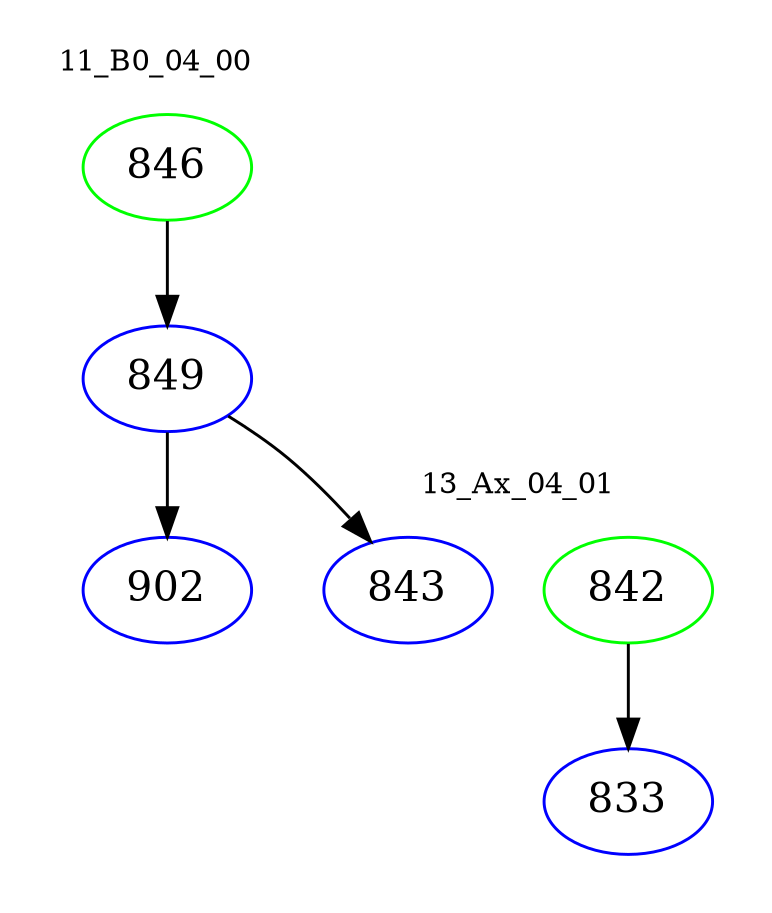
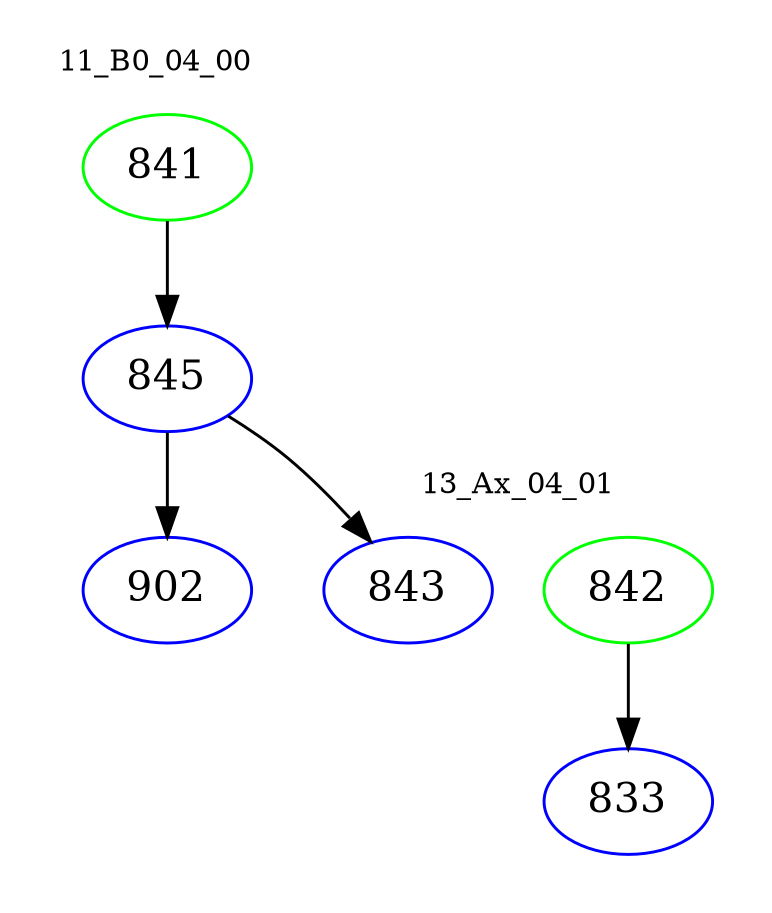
(167, 167) -> (167, 167)
(167, 379) -> (167, 379)
